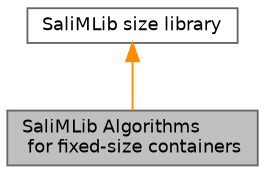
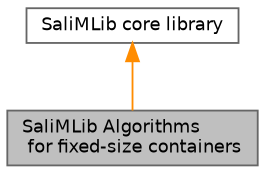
(133, 26) -> (133, 26)
